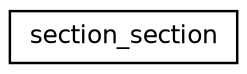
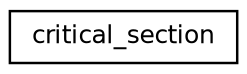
(124, 37) -> (124, 37)
